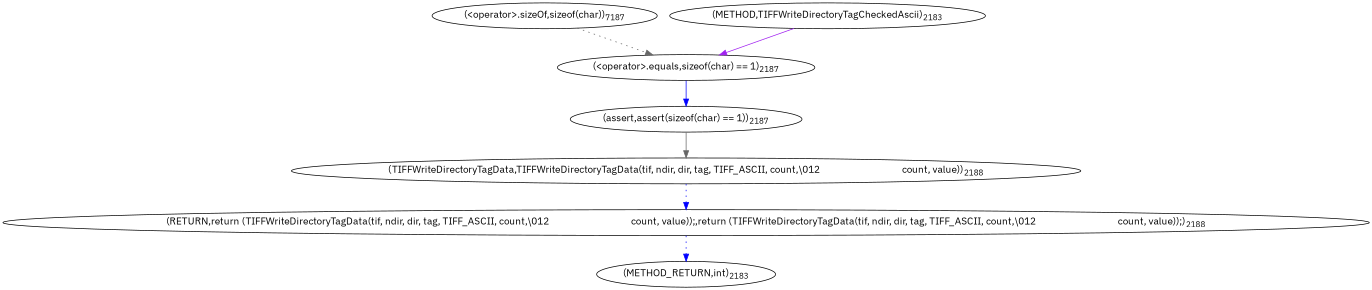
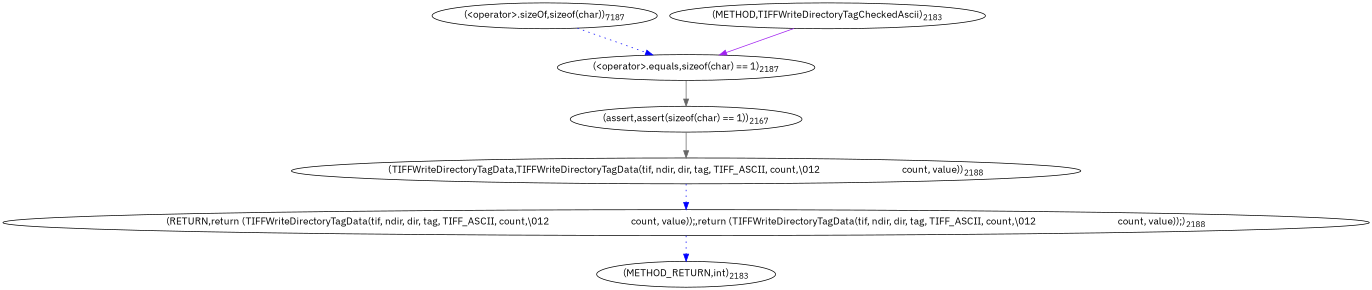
(612, 40) -> (612, 40)
(686, 90) -> (686, 90)
(759, 118) -> (759, 118)
